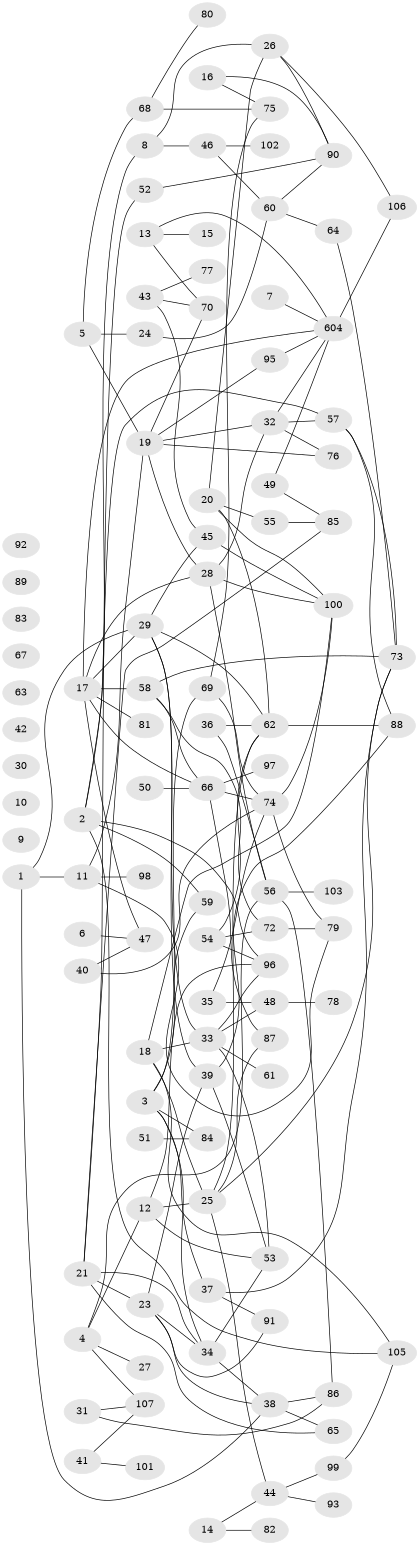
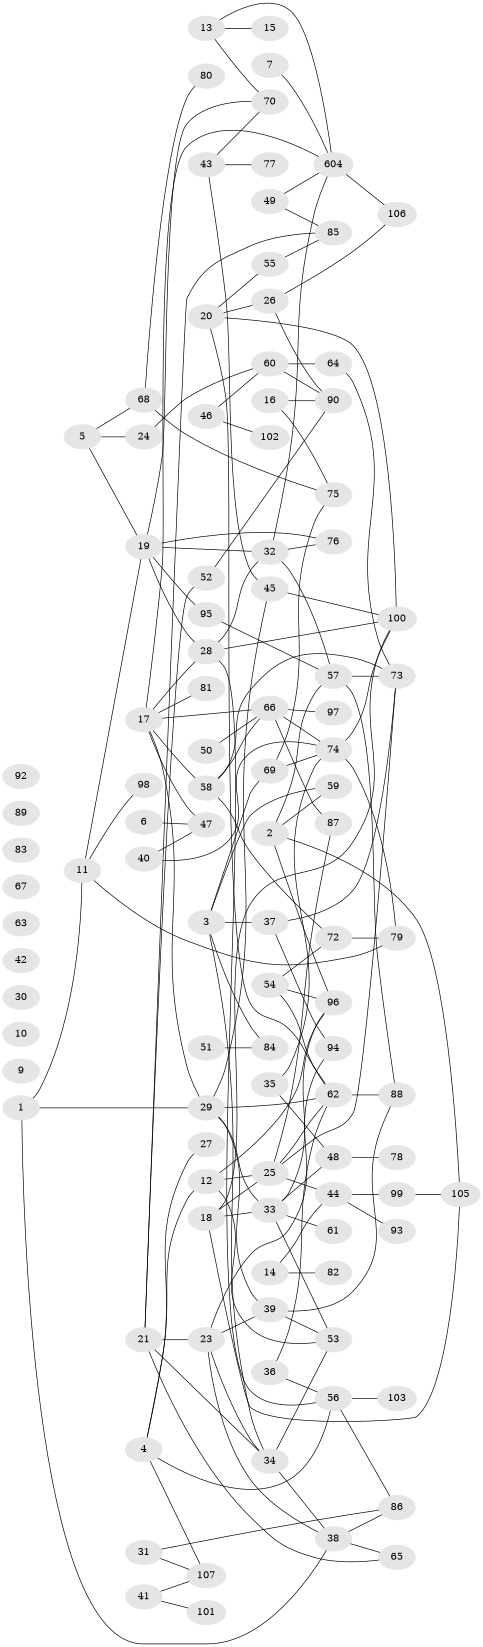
(145, 146) -> none
(301, 345) -> (270, 646)
(270, 1322) -> (333, 1049)
